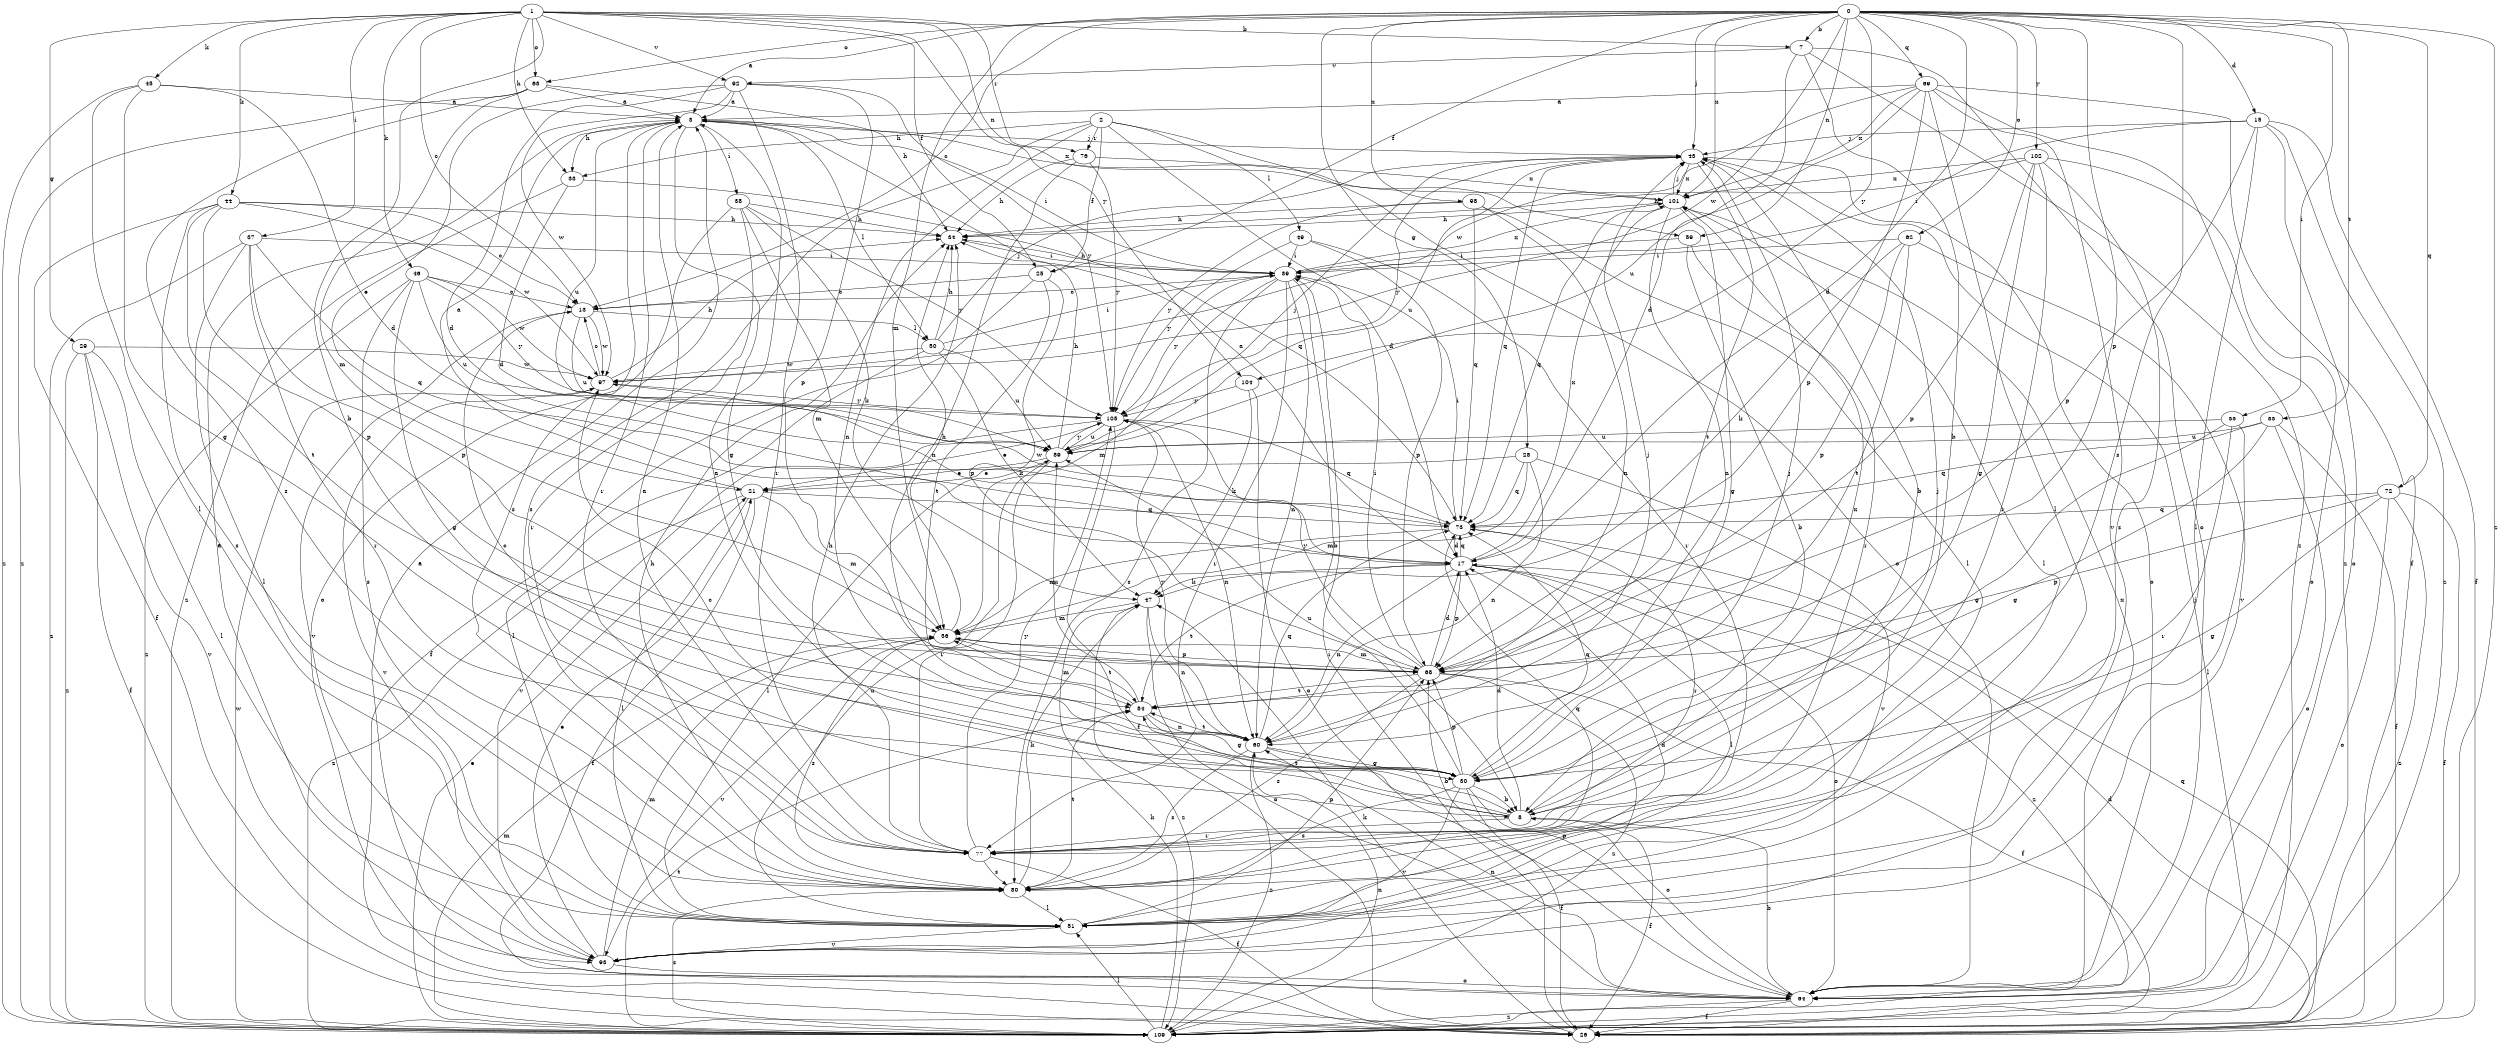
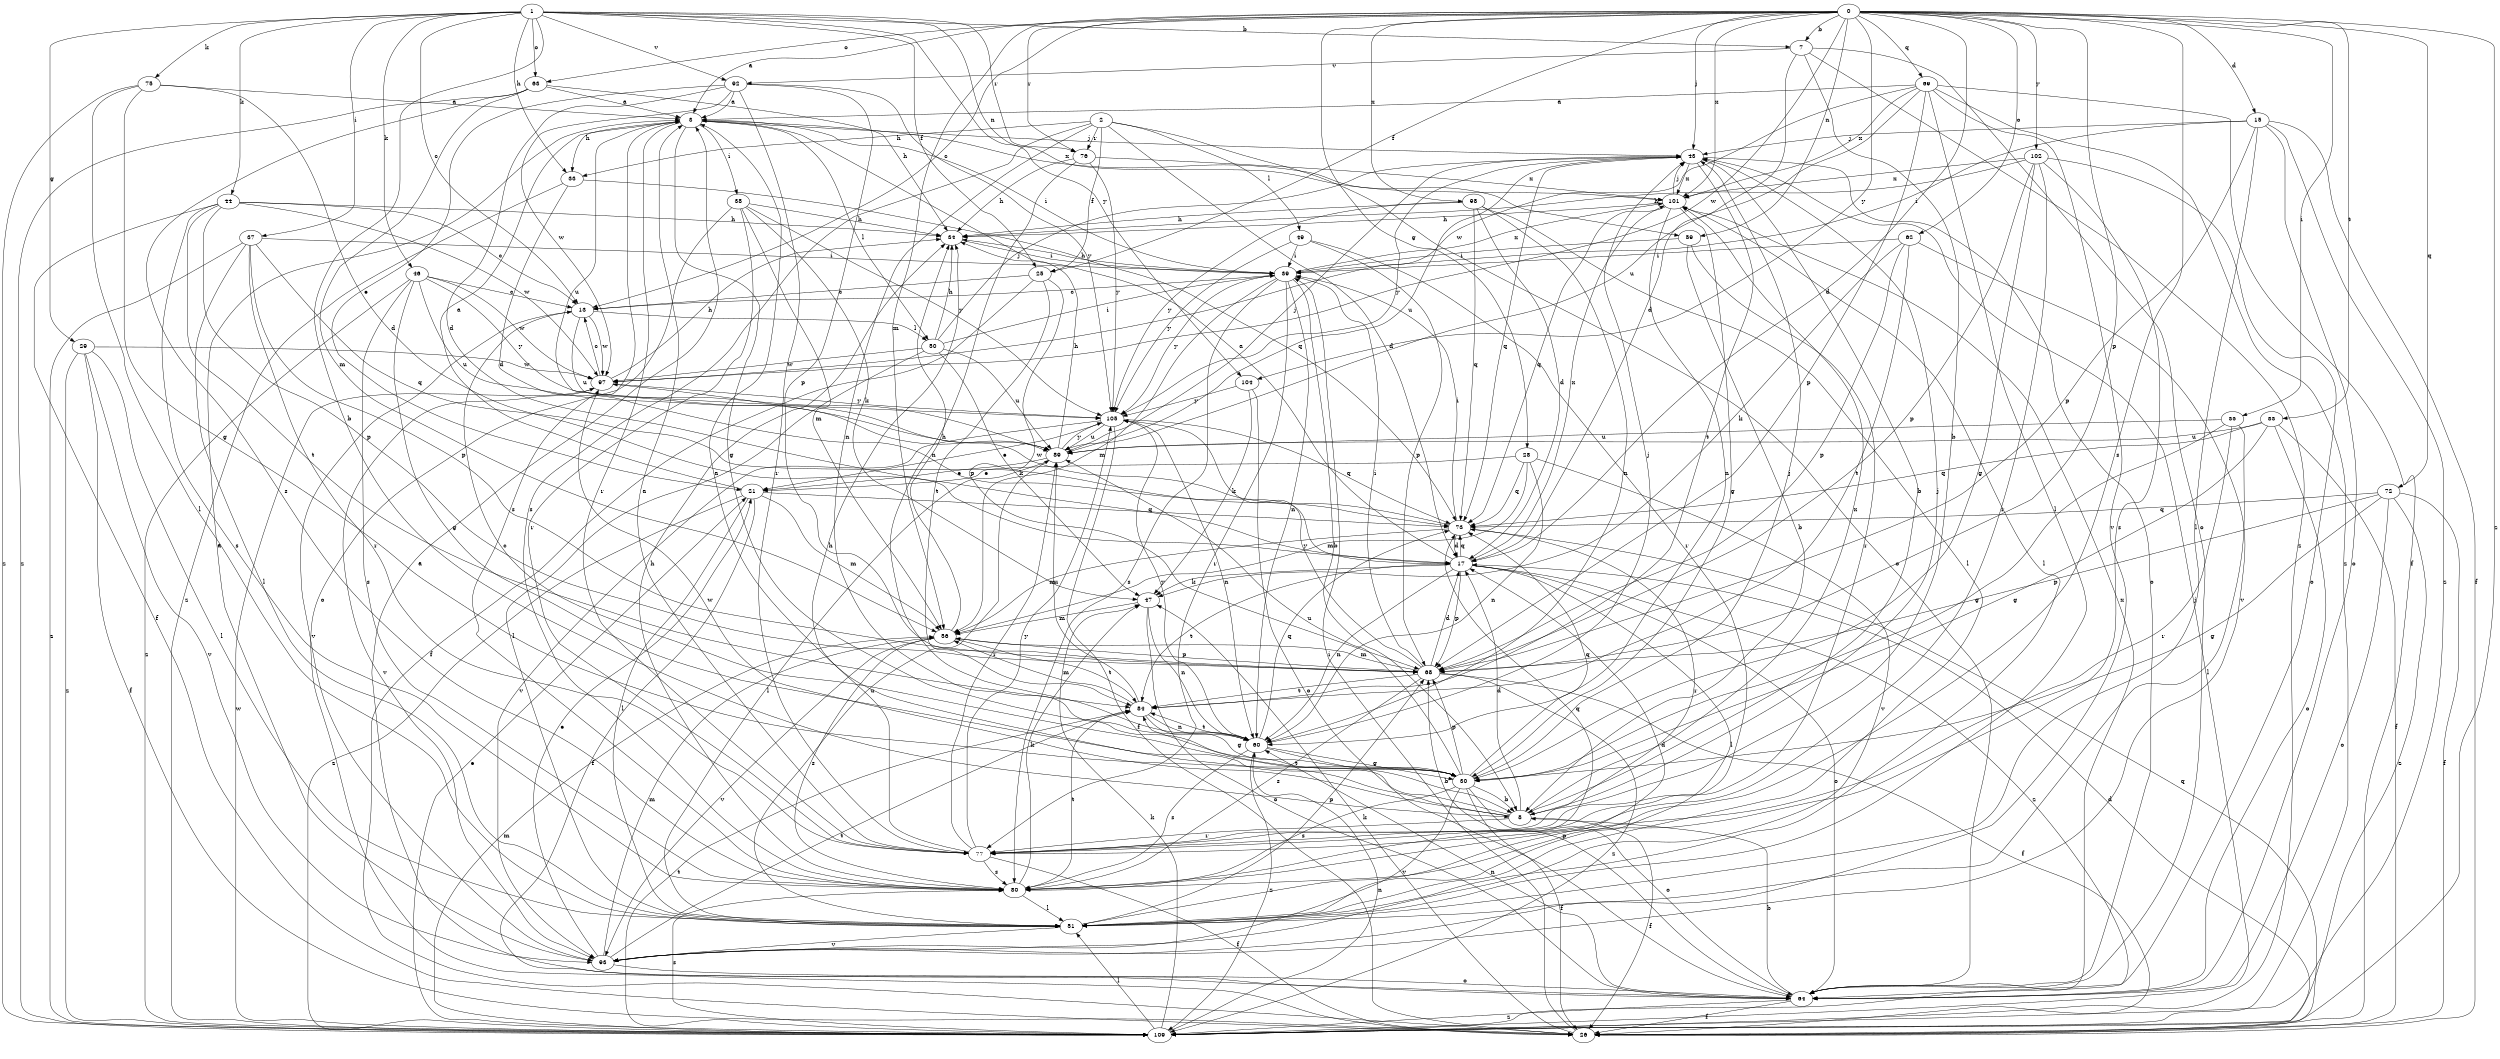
none -> (1364, 16)
(149, 84) -> (149, 84)
none -> (1559, 387)
(710, 600) -> (710, 600)
(924, 661) -> (978, 675)
(1162, 793) -> none
none -> (863, 823)
